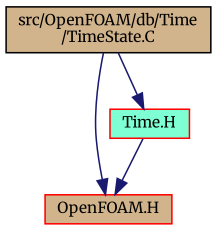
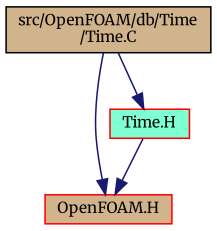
(108, 30) -> (108, 30)
